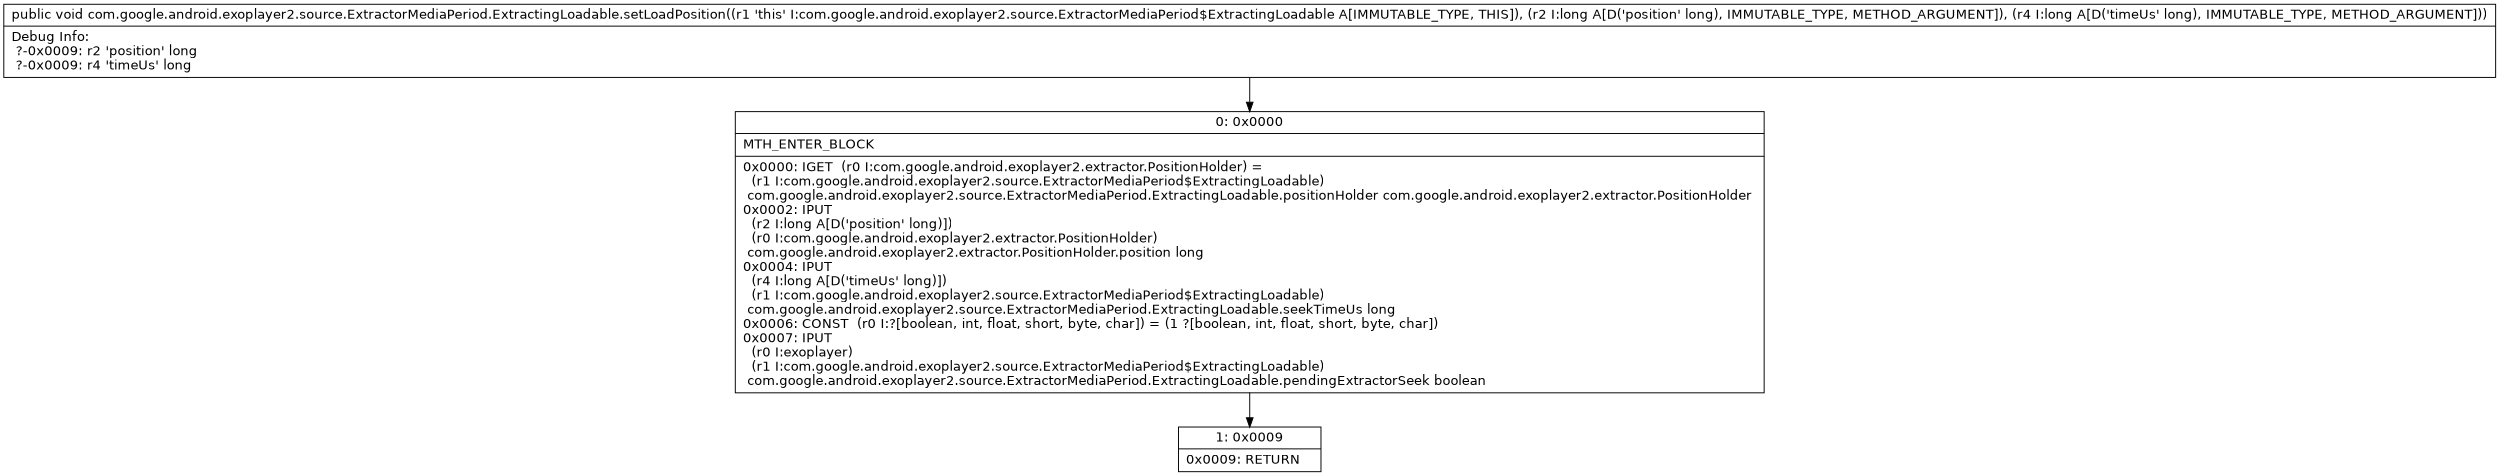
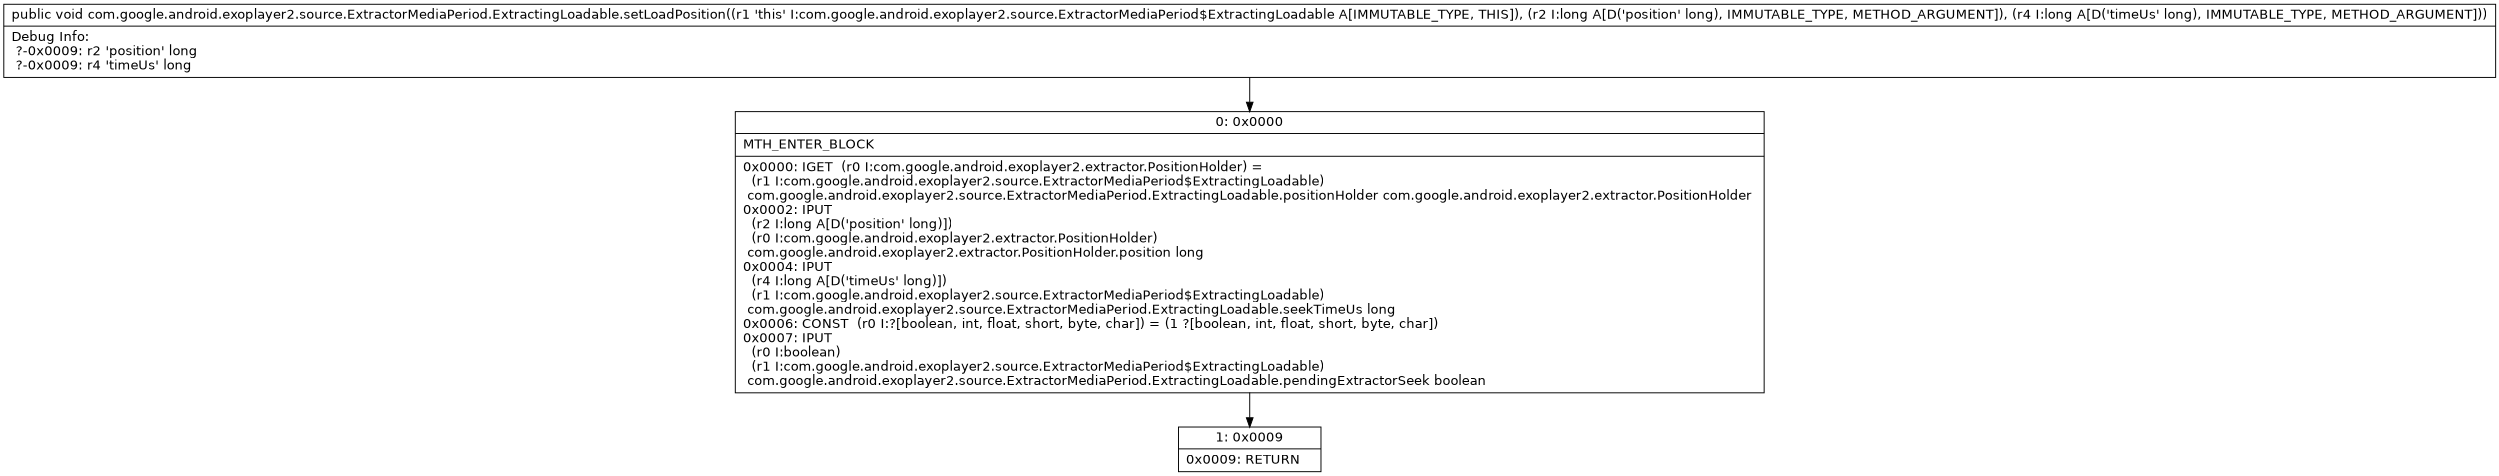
(798, 352) -> (792, 352)
